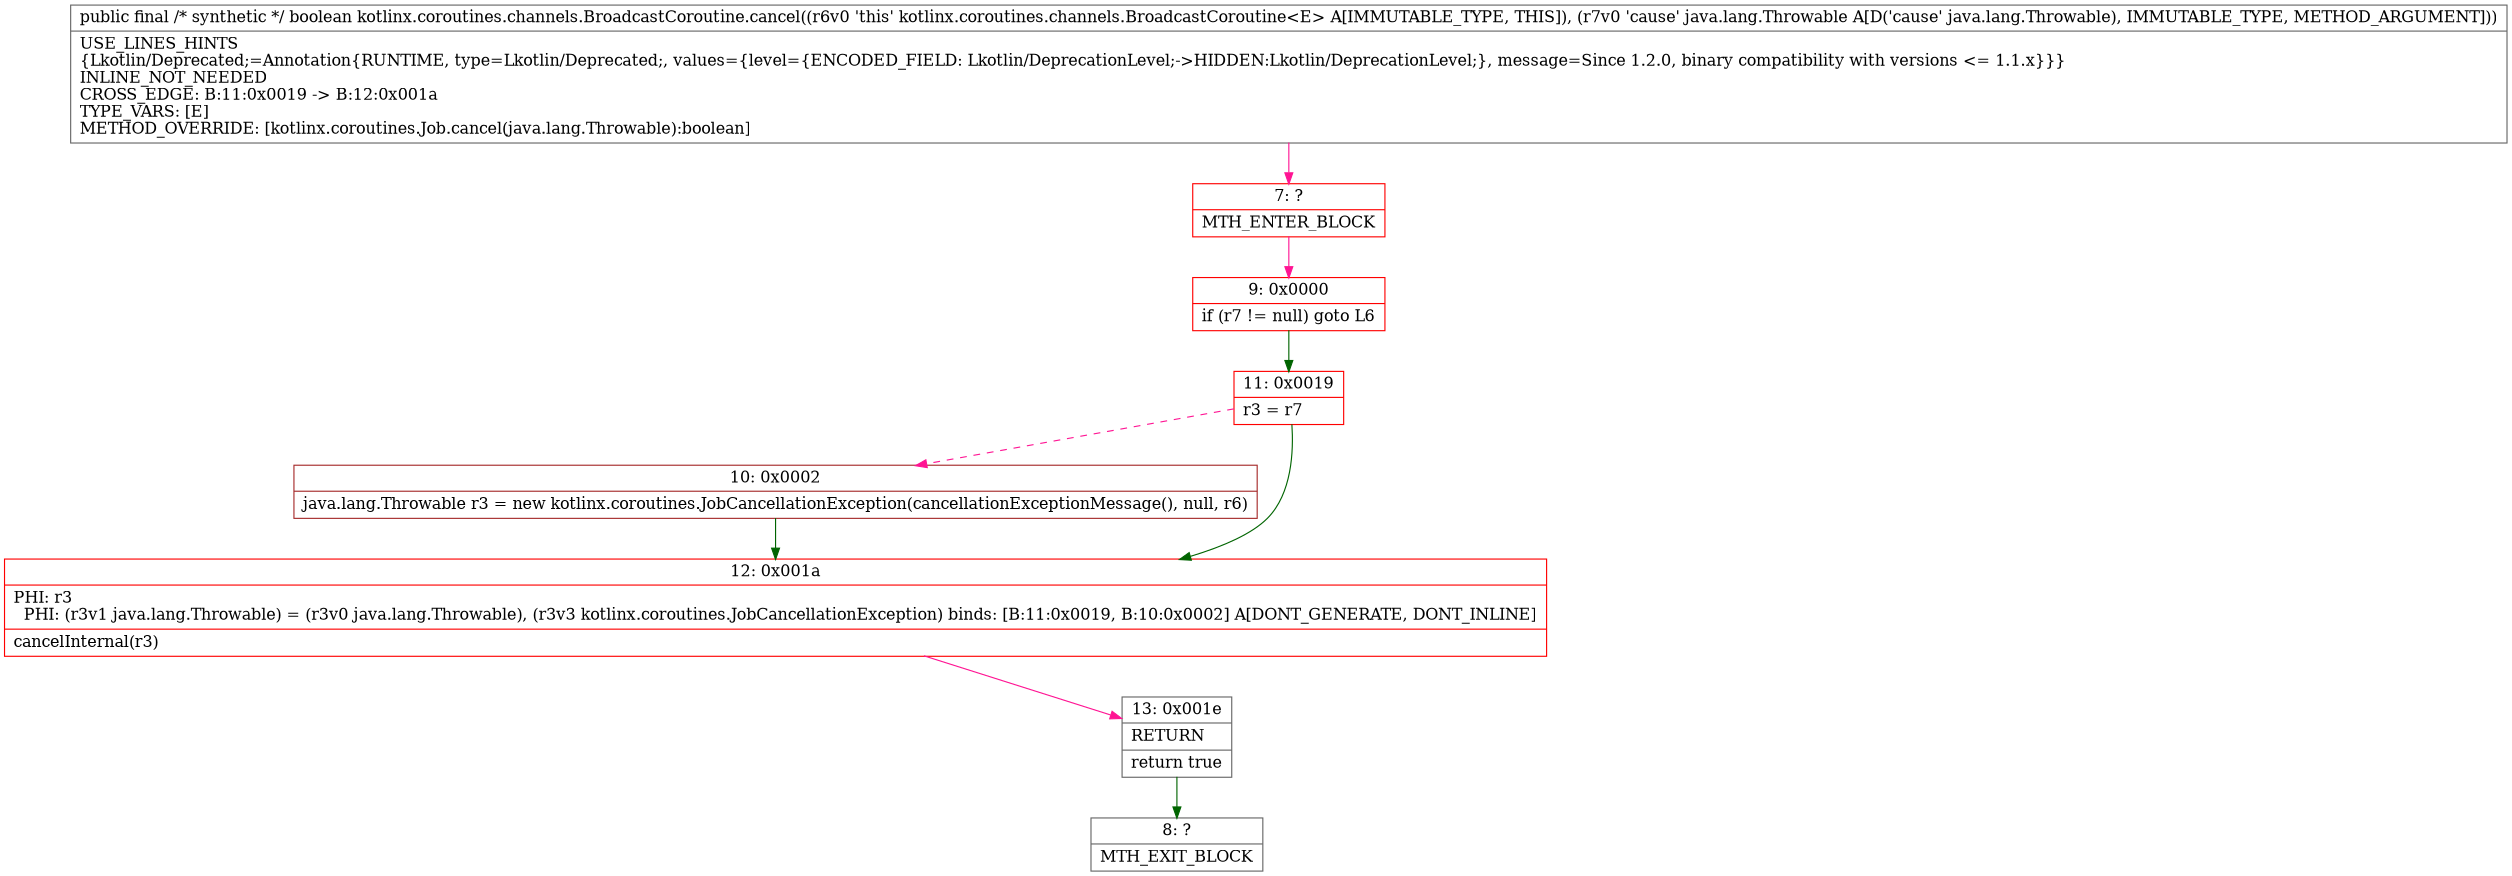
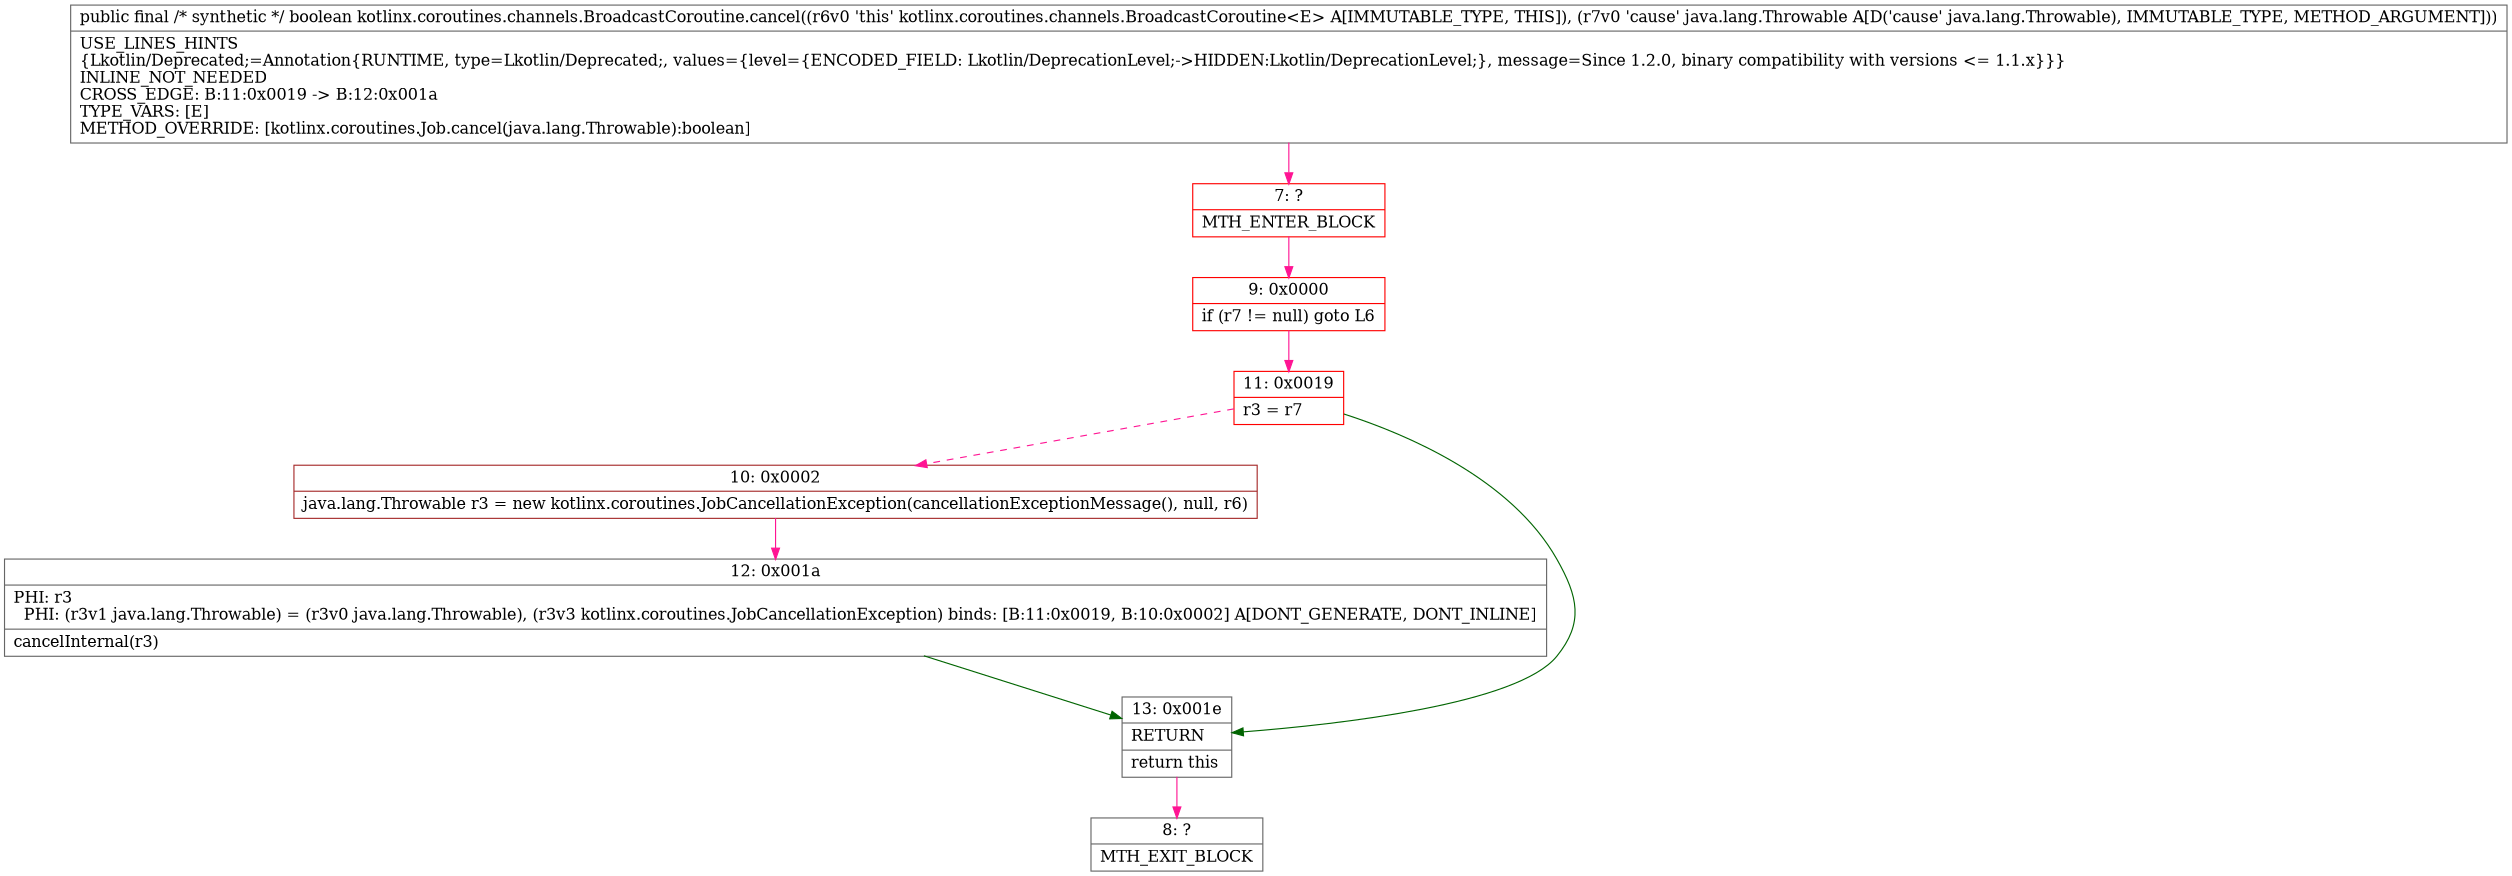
(1289, 345) -> (1289, 345)
(1272, 513) -> (1568, 639)
(776, 533) -> (776, 533)
(776, 608) -> (776, 608)
(1017, 685) -> (1017, 685)
(1177, 763) -> (1175, 763)
(1177, 792) -> (1177, 792)
